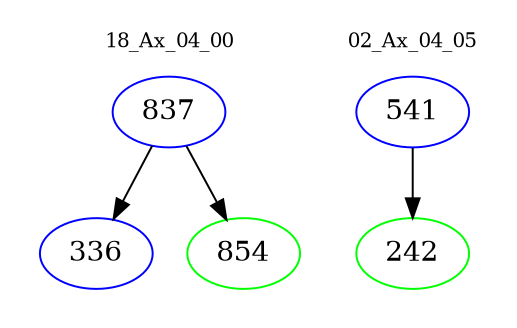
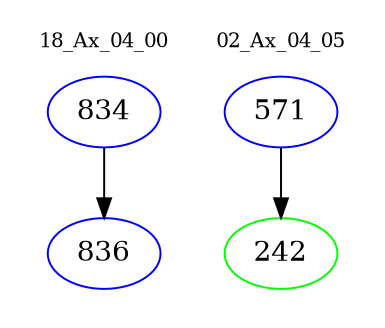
(169, 112) -> (104, 112)
(413, 112) -> (281, 112)
(96, 254) -> (104, 254)
(244, 254) -> none
